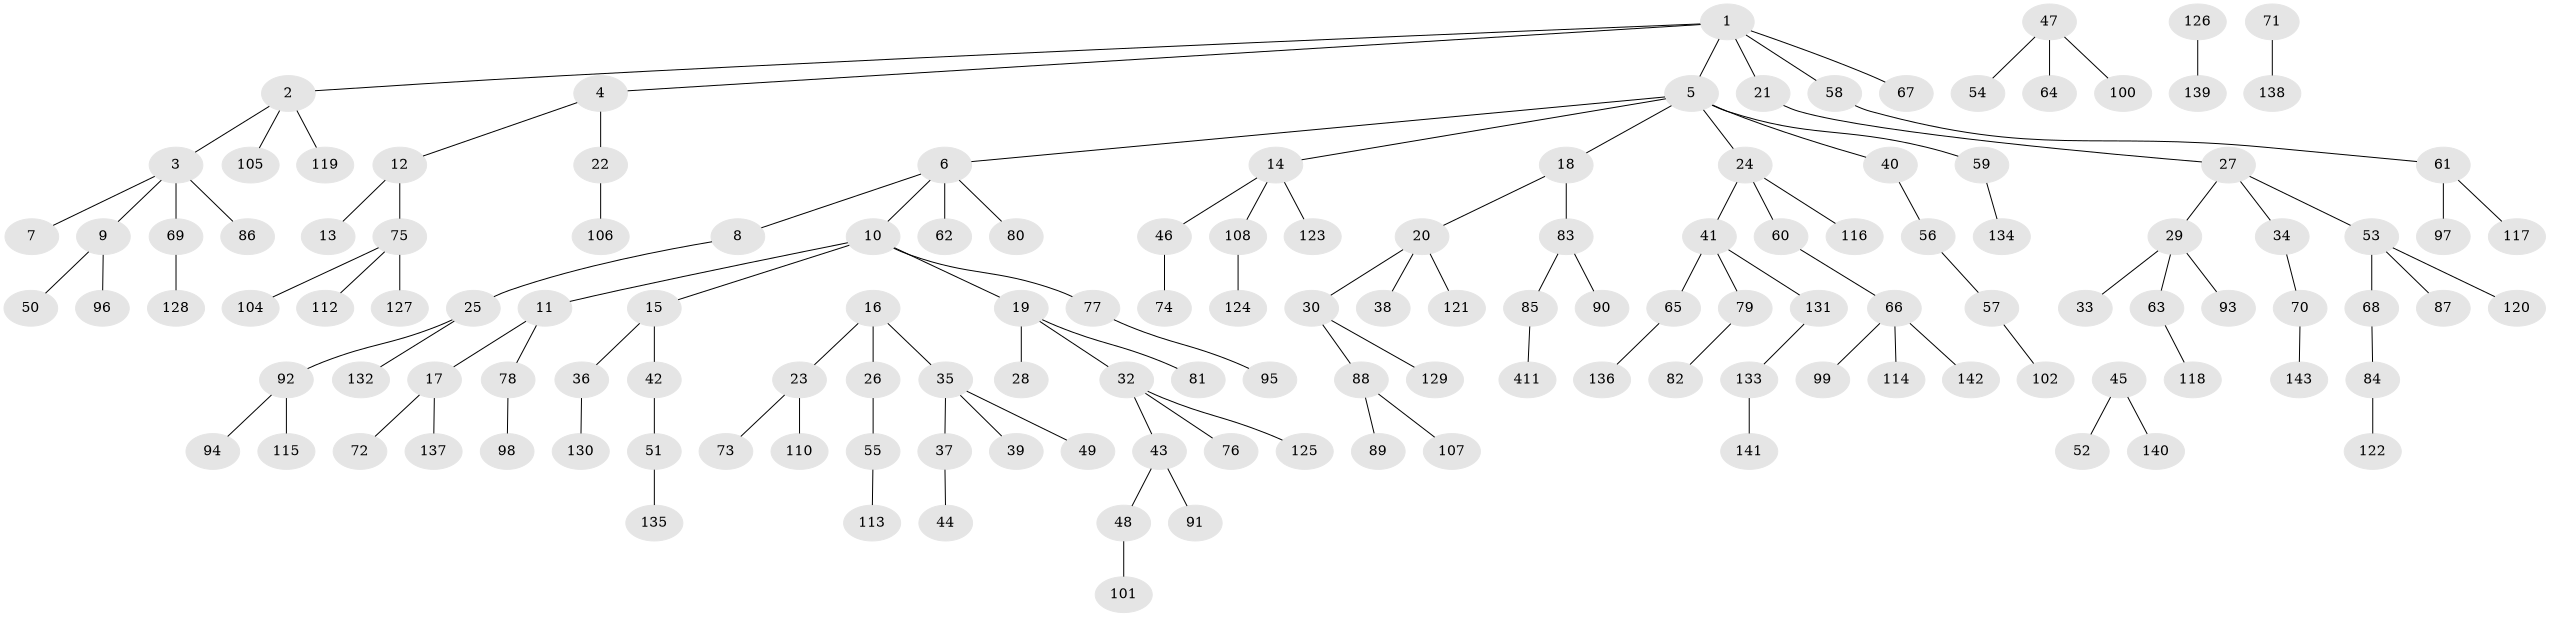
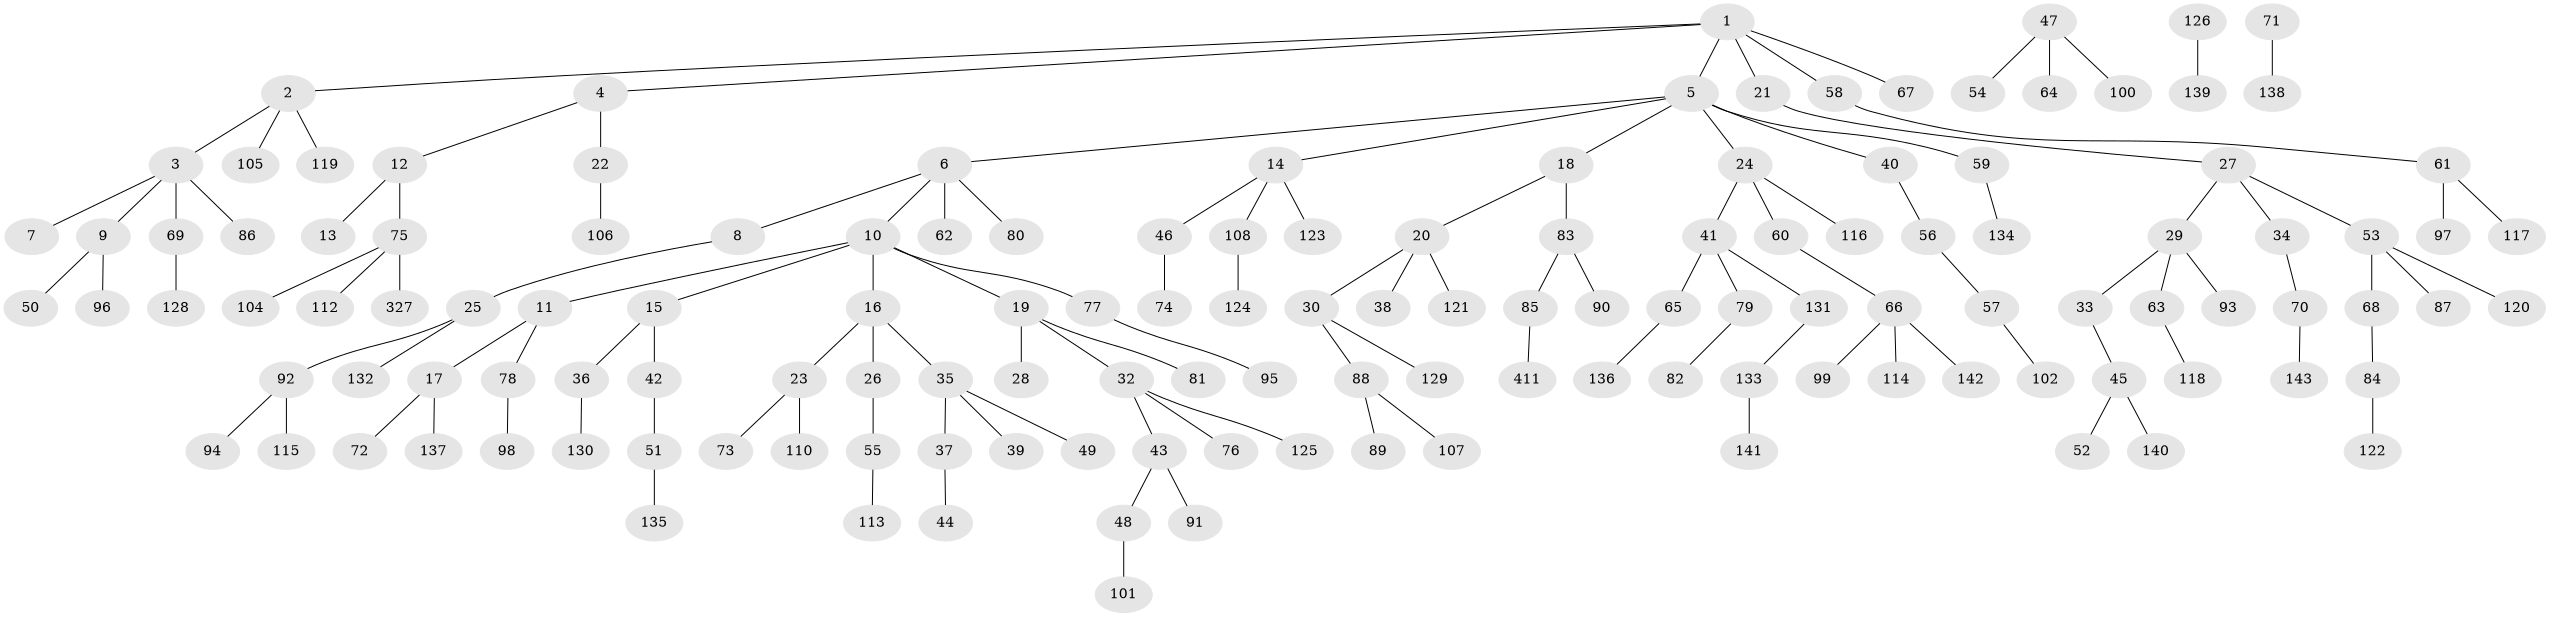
none -> (873, 273)
(400, 308) -> (400, 308)
none -> (2102, 344)
